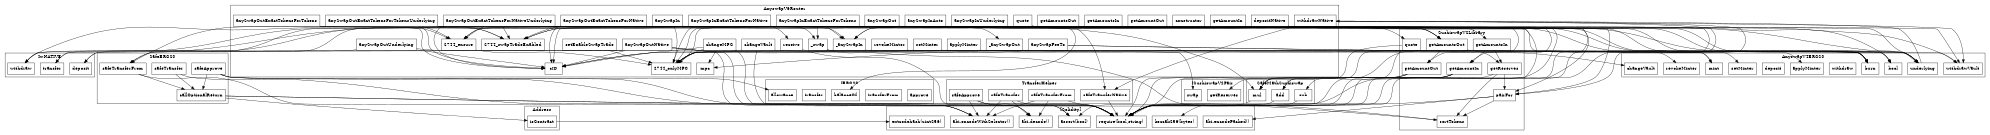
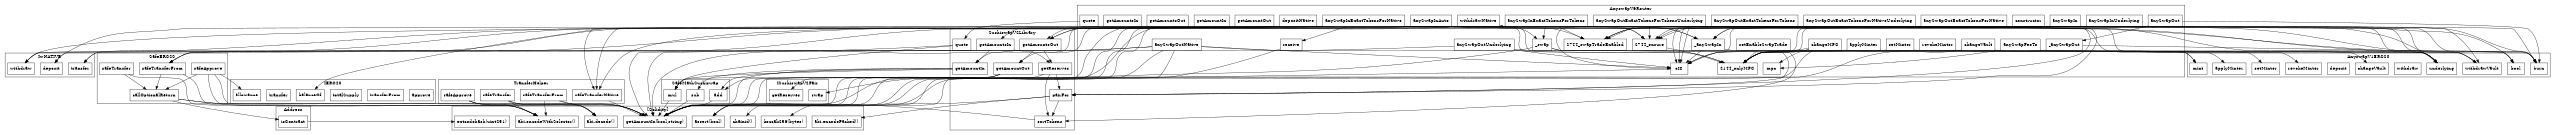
none -> (1616, 27)
(1091, 31) -> (927, 27)
(1746, 41) -> (1788, 62)
(1803, 57) -> (2369, 57)
(671, 69) -> (1737, 69)
none -> (346, 95)
none -> (743, 122)
(917, 122) -> (482, 122)
(1121, 122) -> (655, 122)
